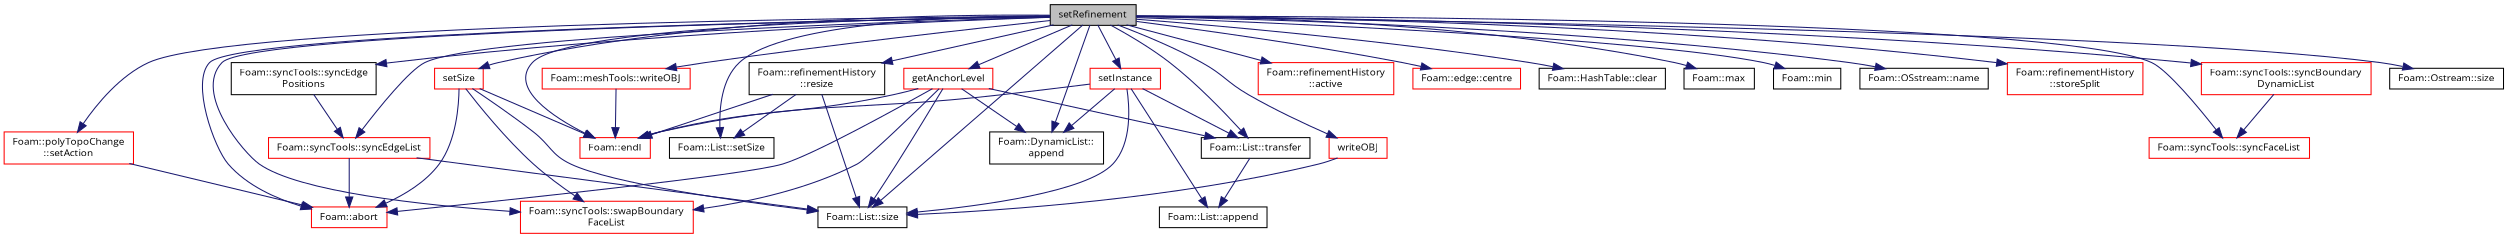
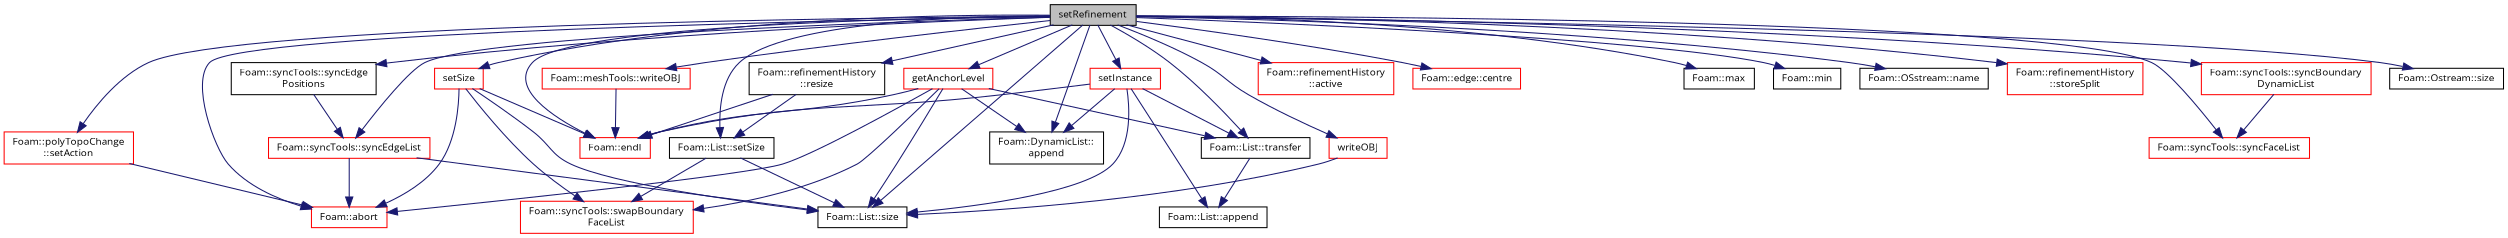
(215, 74) -> (680, 173)
(1602, 79) -> none
(840, 148) -> (787, 180)
